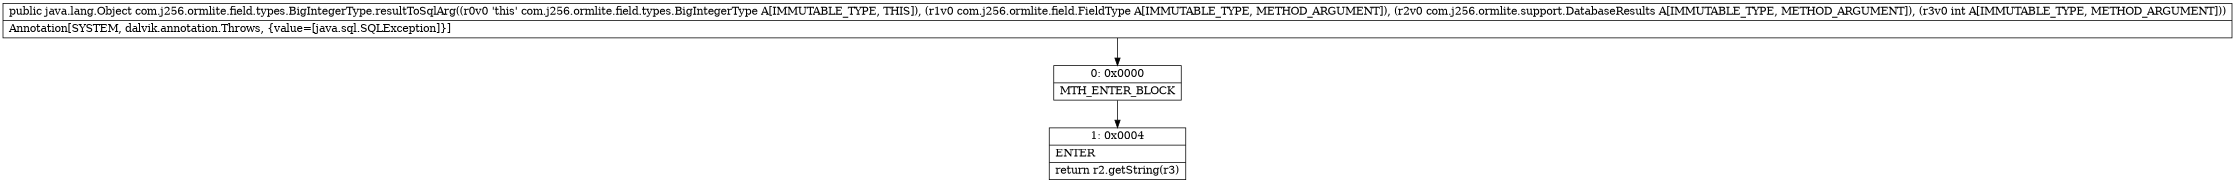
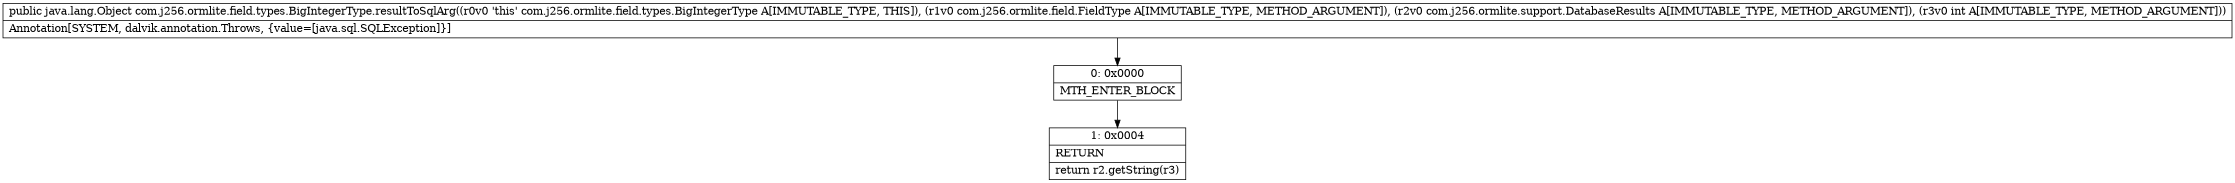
(1075, 153) -> (1080, 153)
